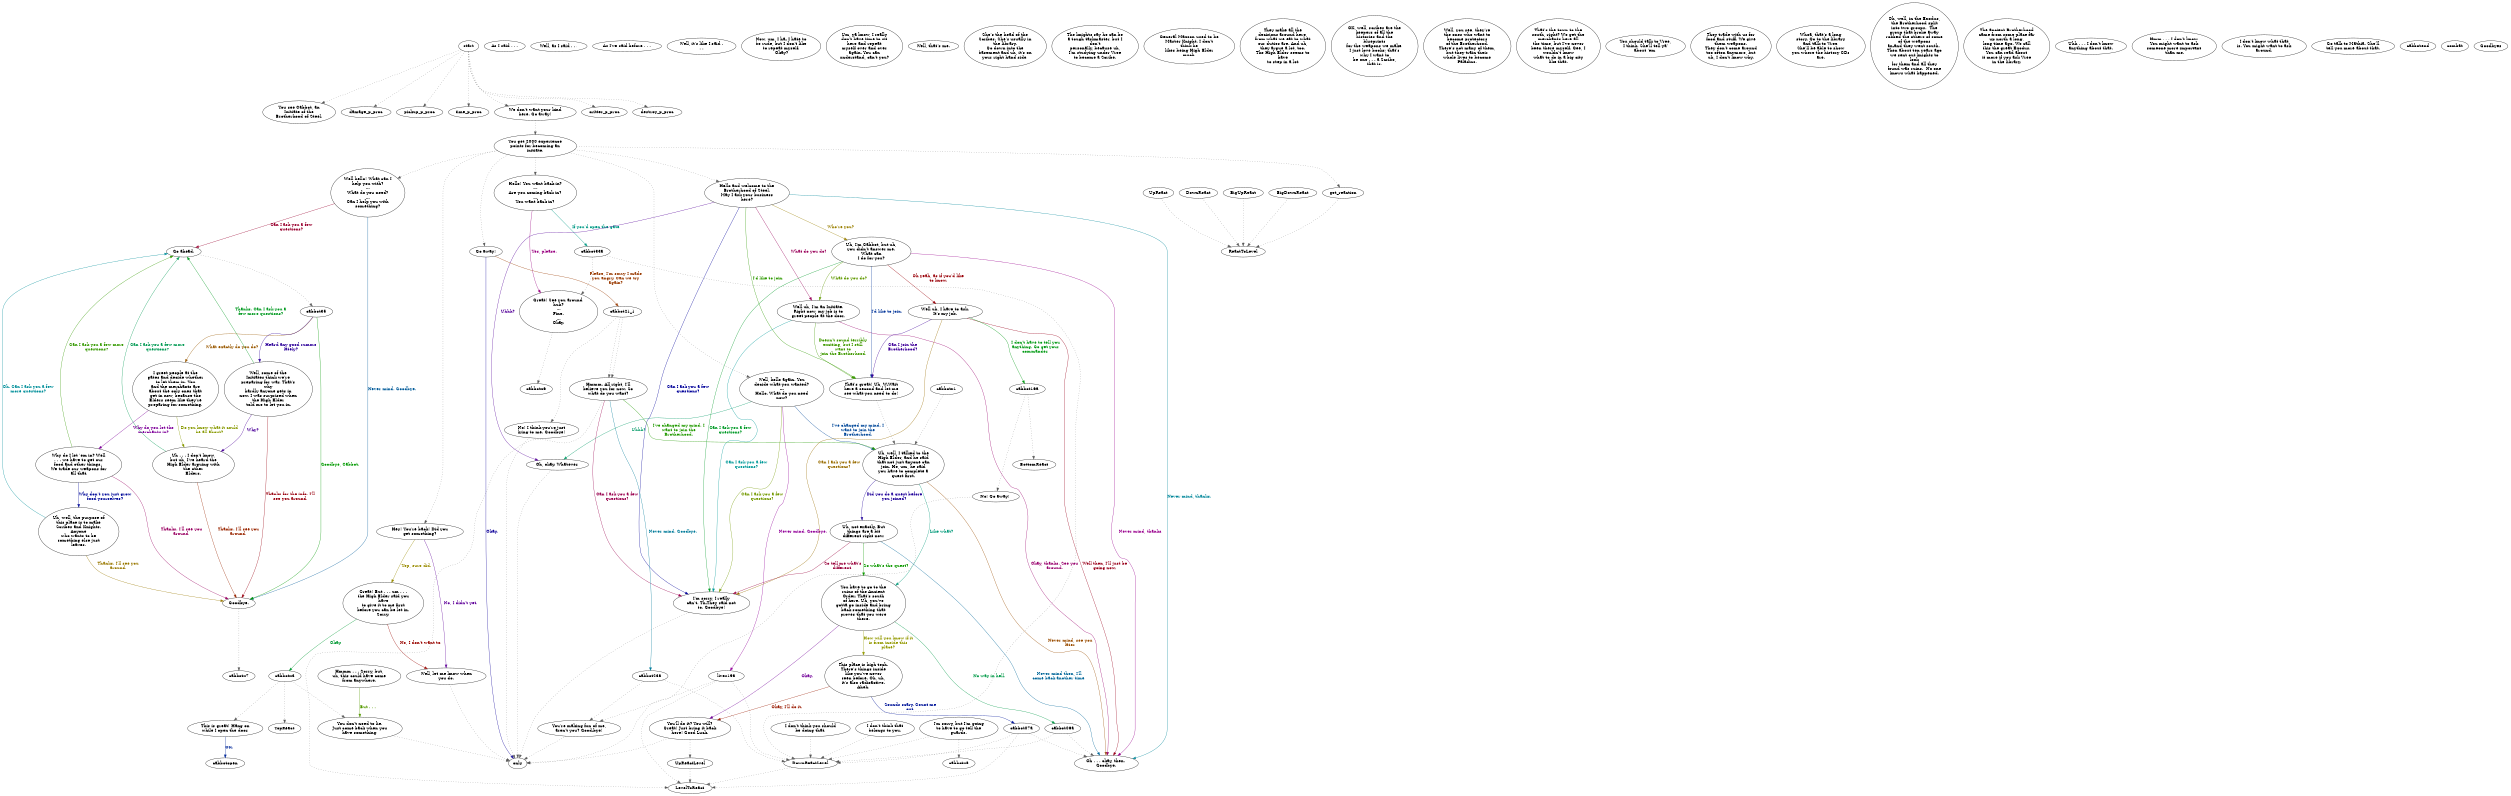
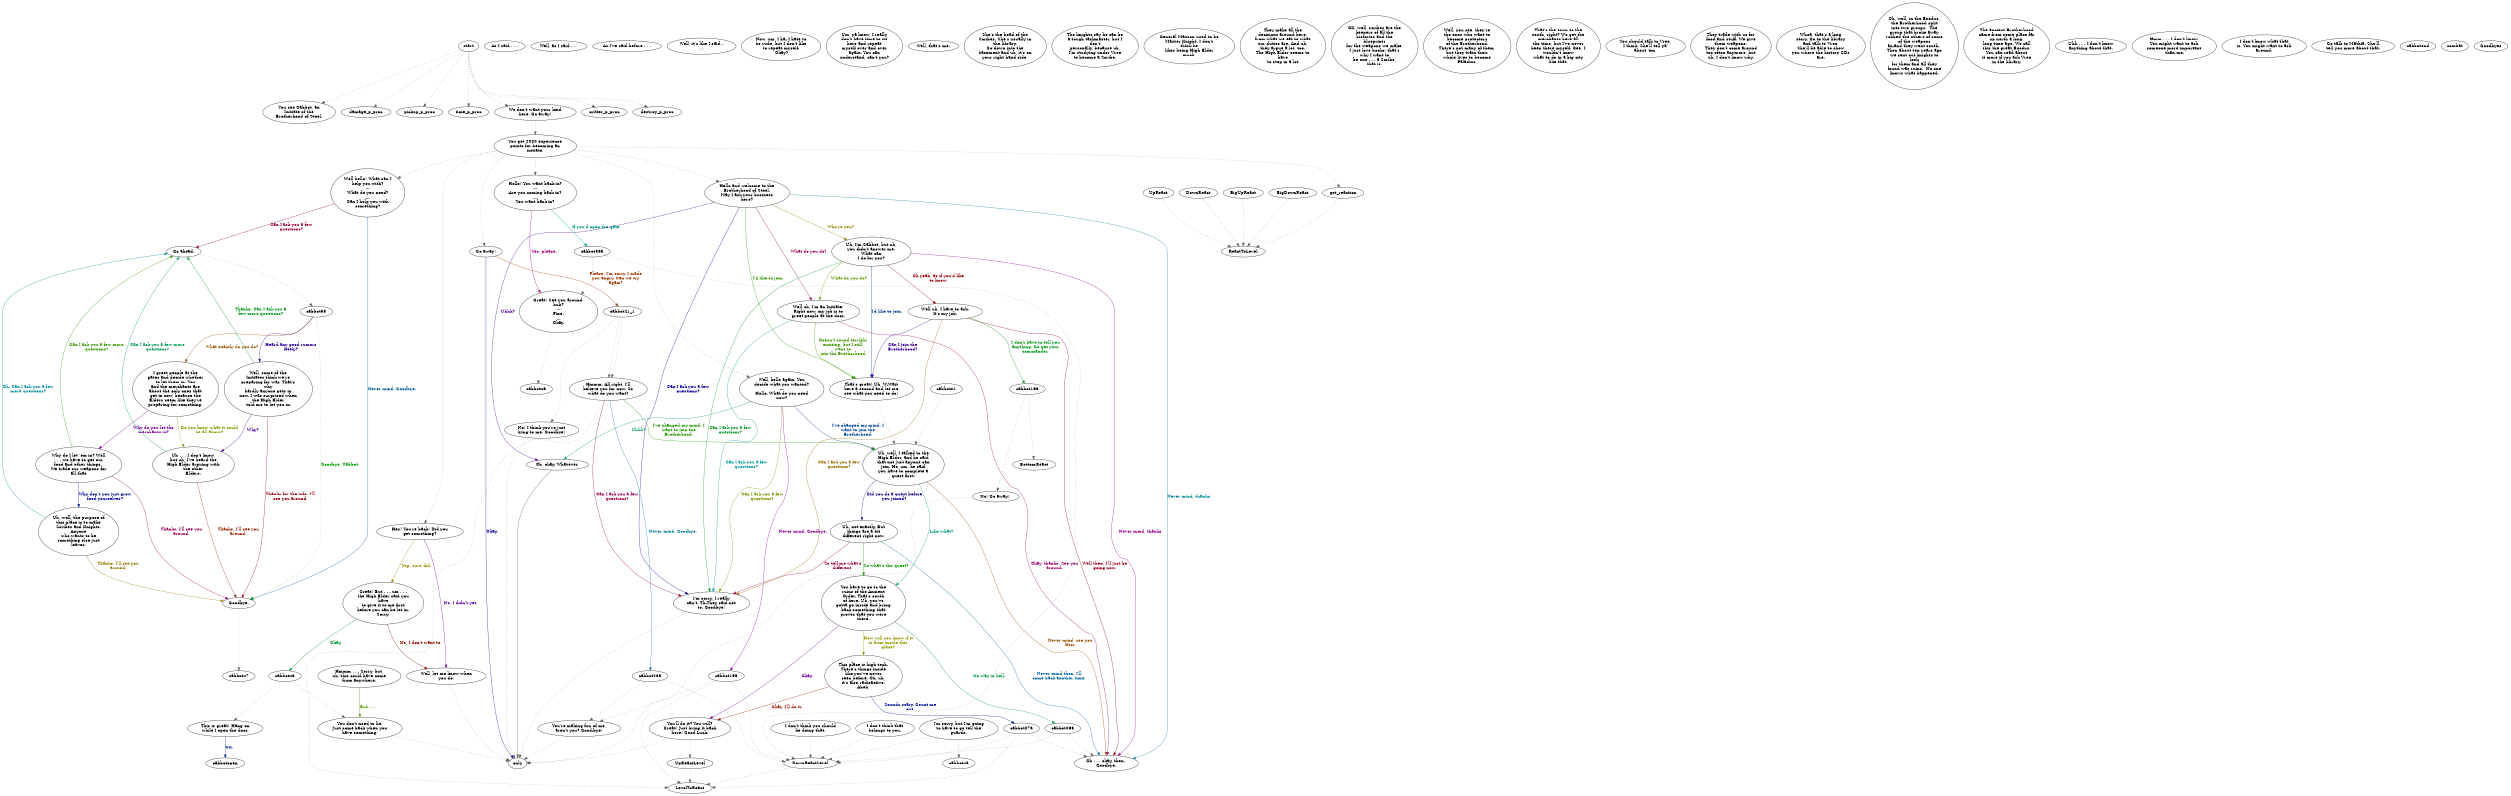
(321, 475) -> (321, 475)
(518, 607) -> (518, 607)
(726, 676) -> (726, 676)
(285, 728) -> none
